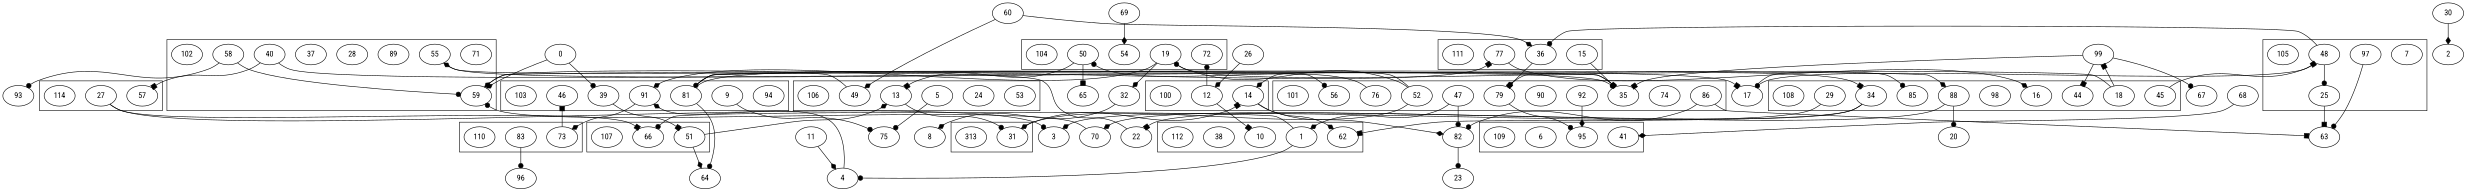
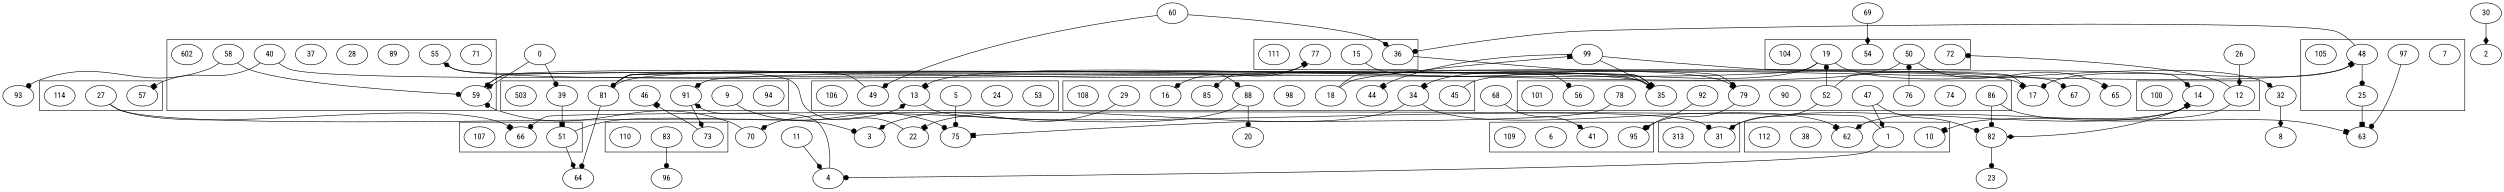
(187, 54) -> (187, 54)
(521, 96) -> (521, 96)
none -> (1620, 96)
